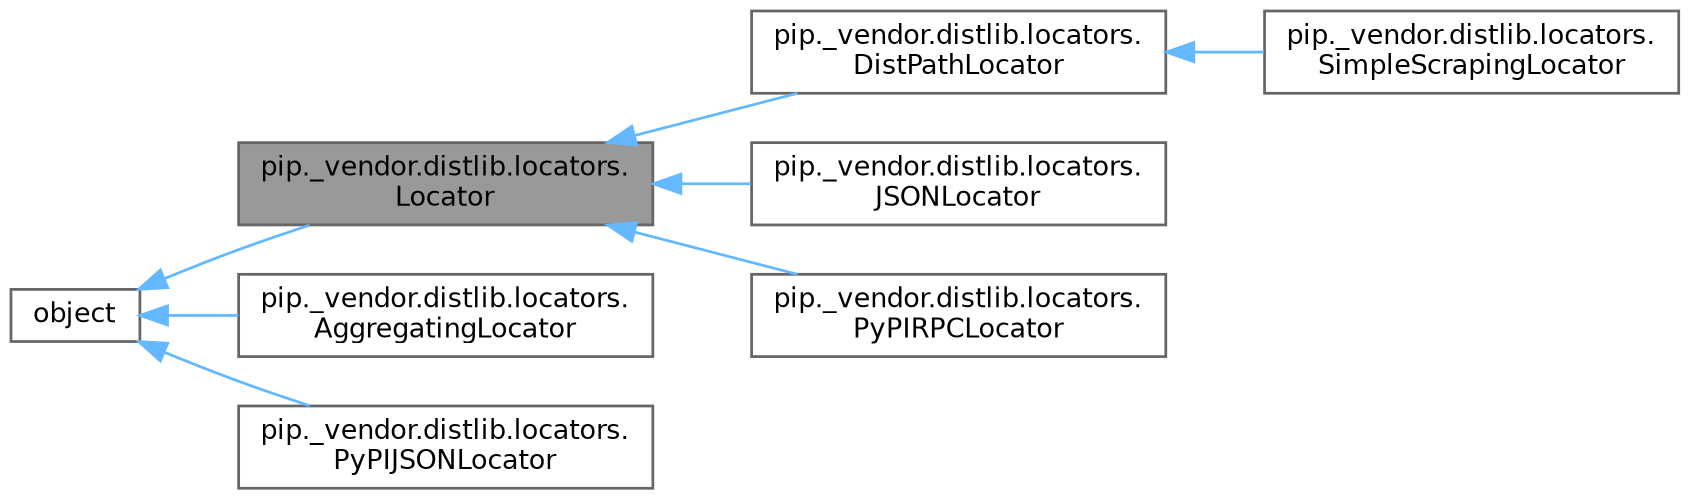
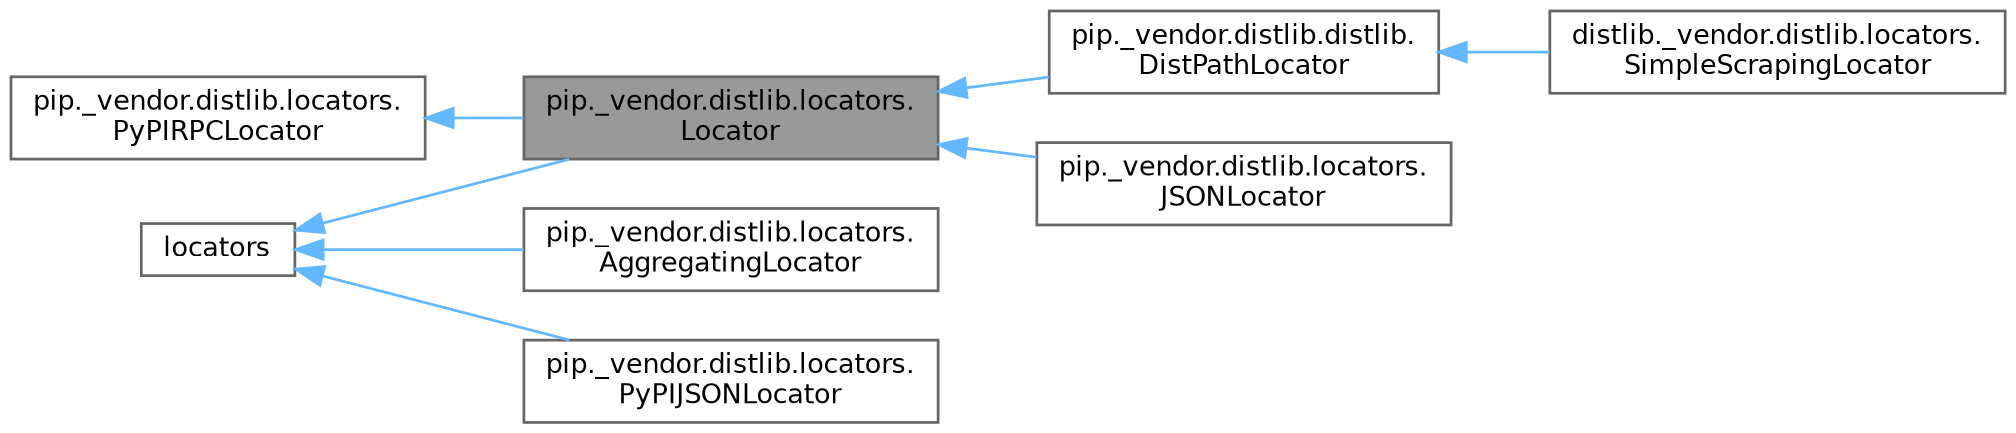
(959, 52) -> (1244, 52)
(1472, 52) -> (1777, 52)
(716, 253) -> (489, 118)
(75, 315) -> (218, 250)
